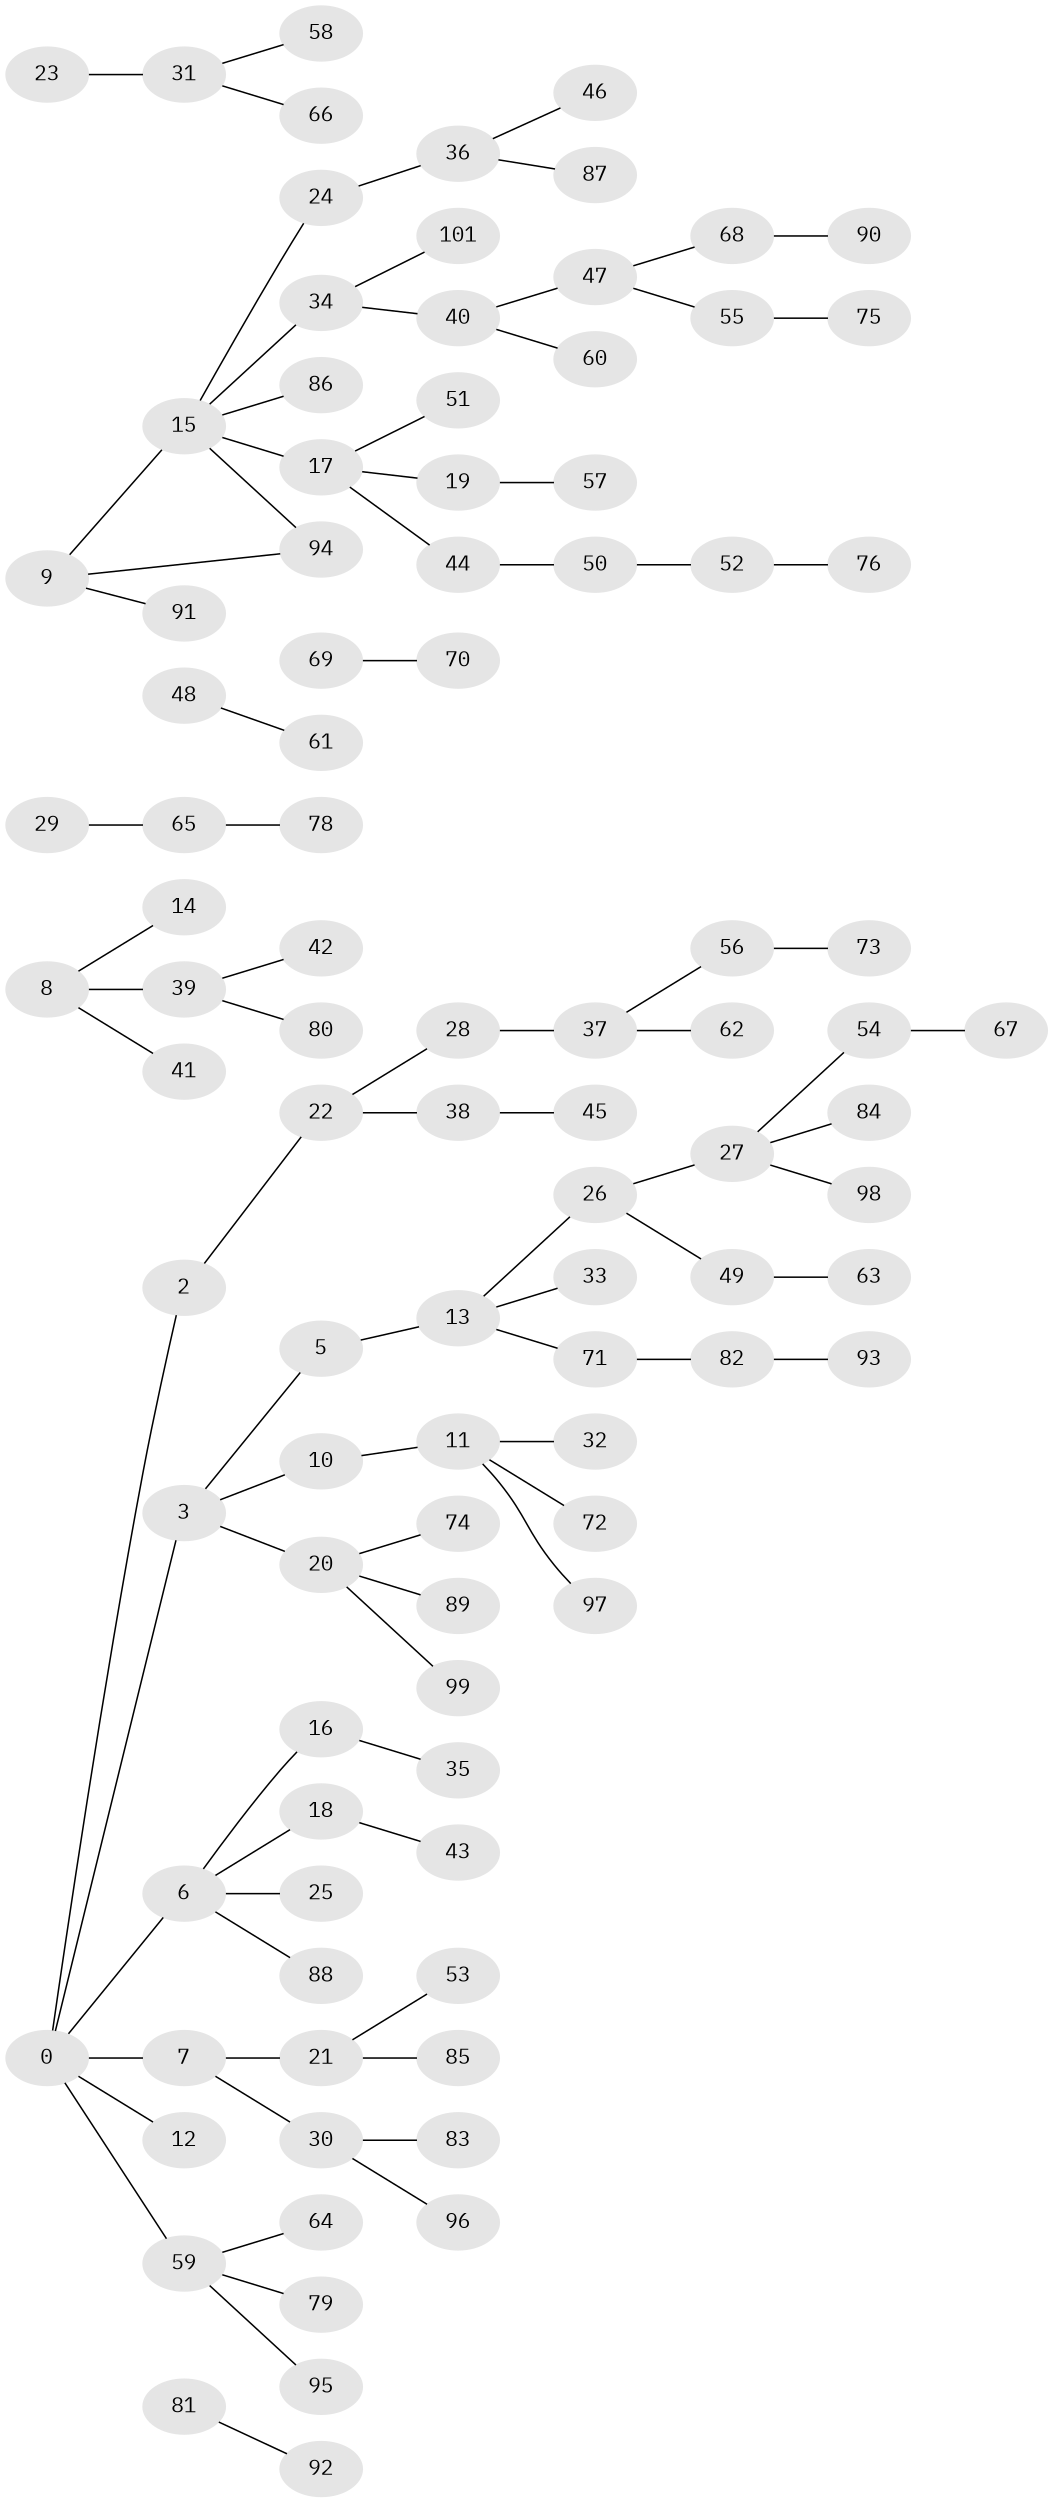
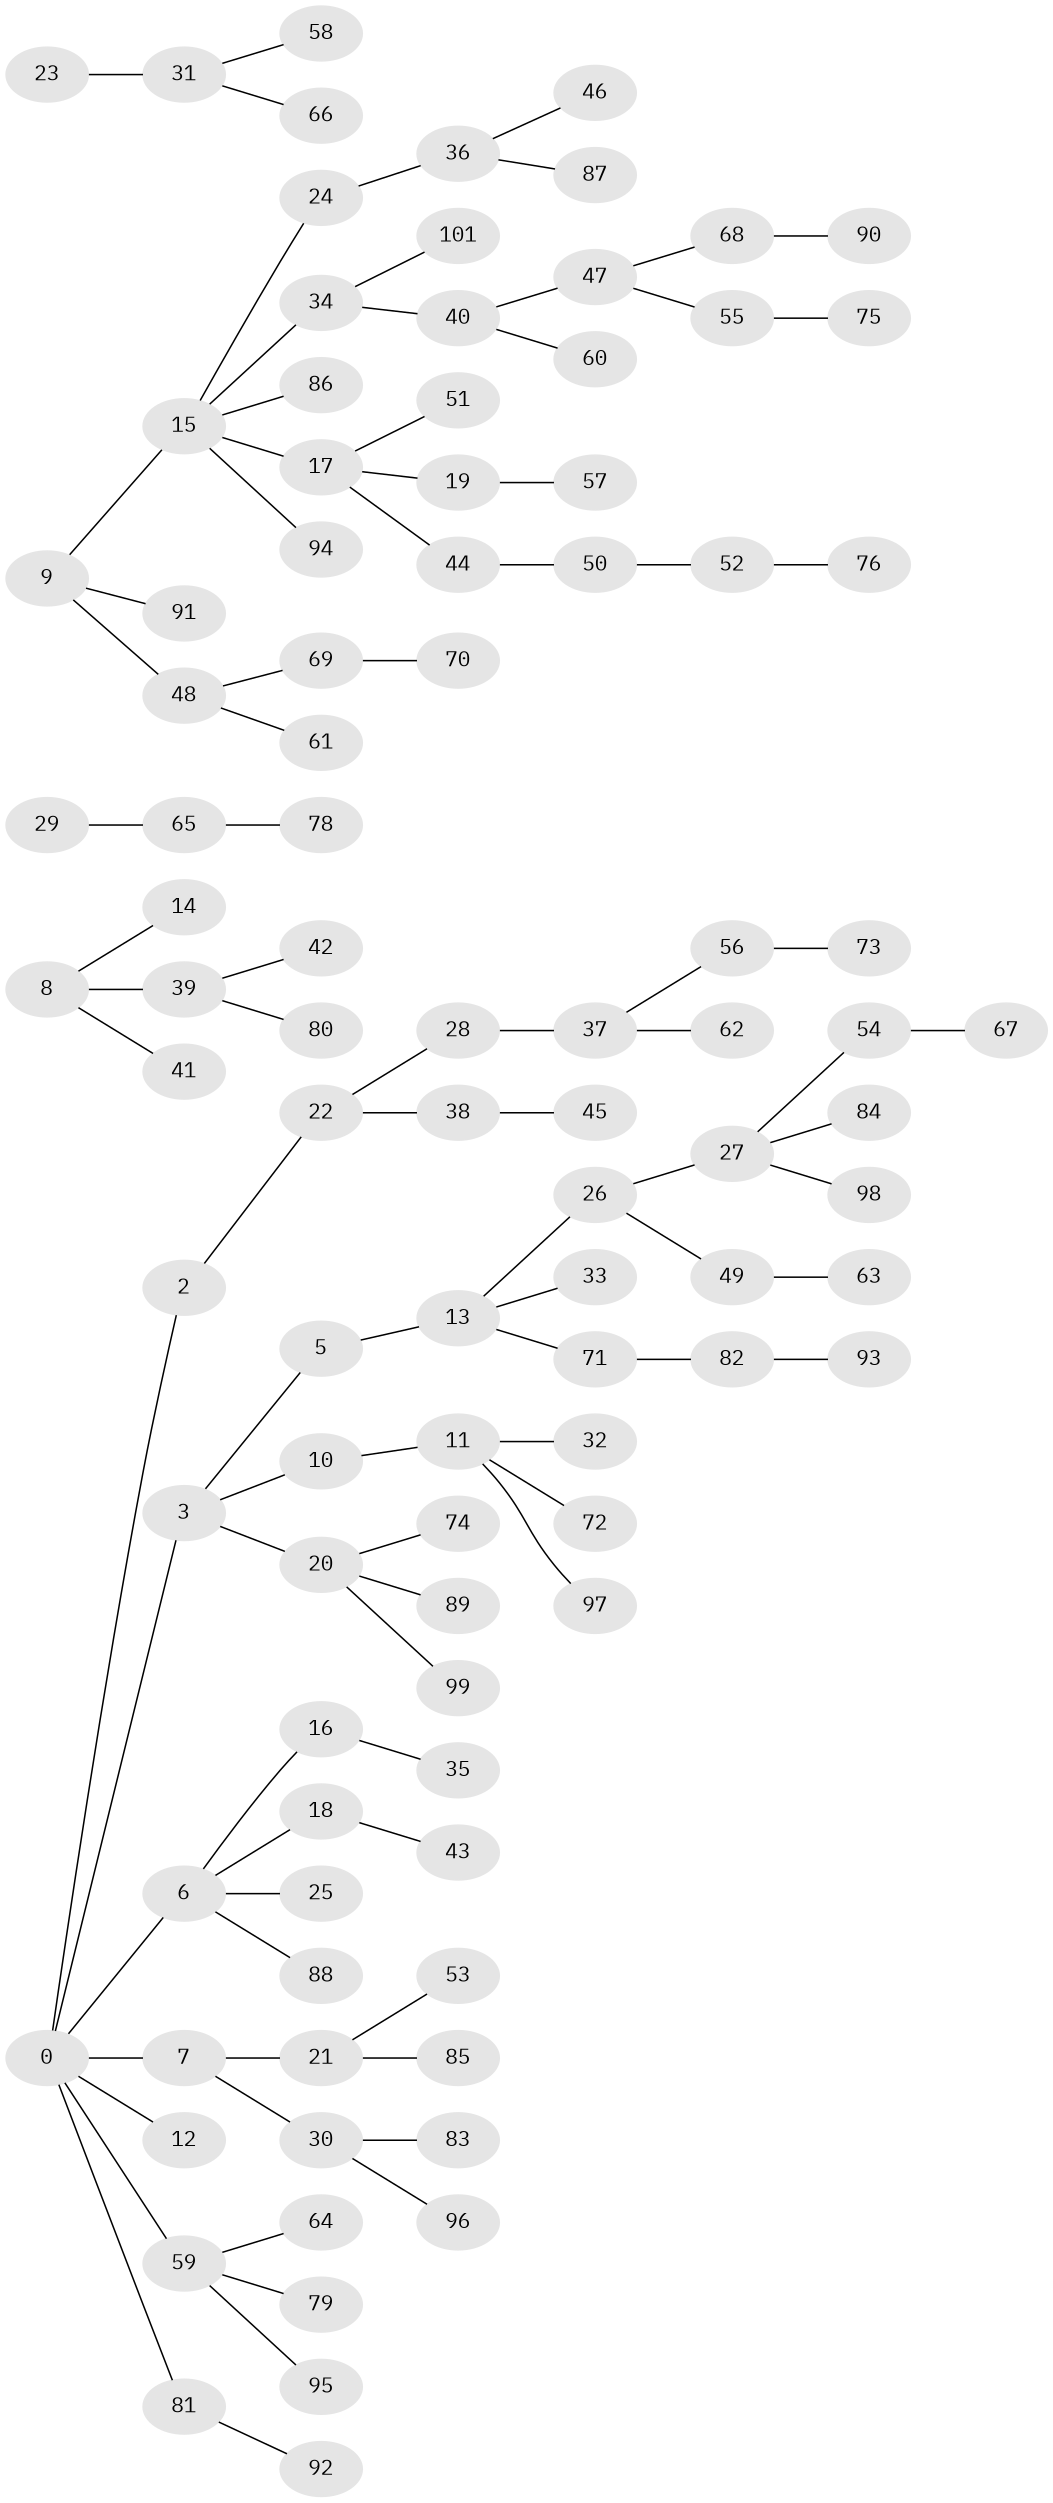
(184, 564) -> (116, 637)
none -> (253, 678)
none -> (115, 2233)
